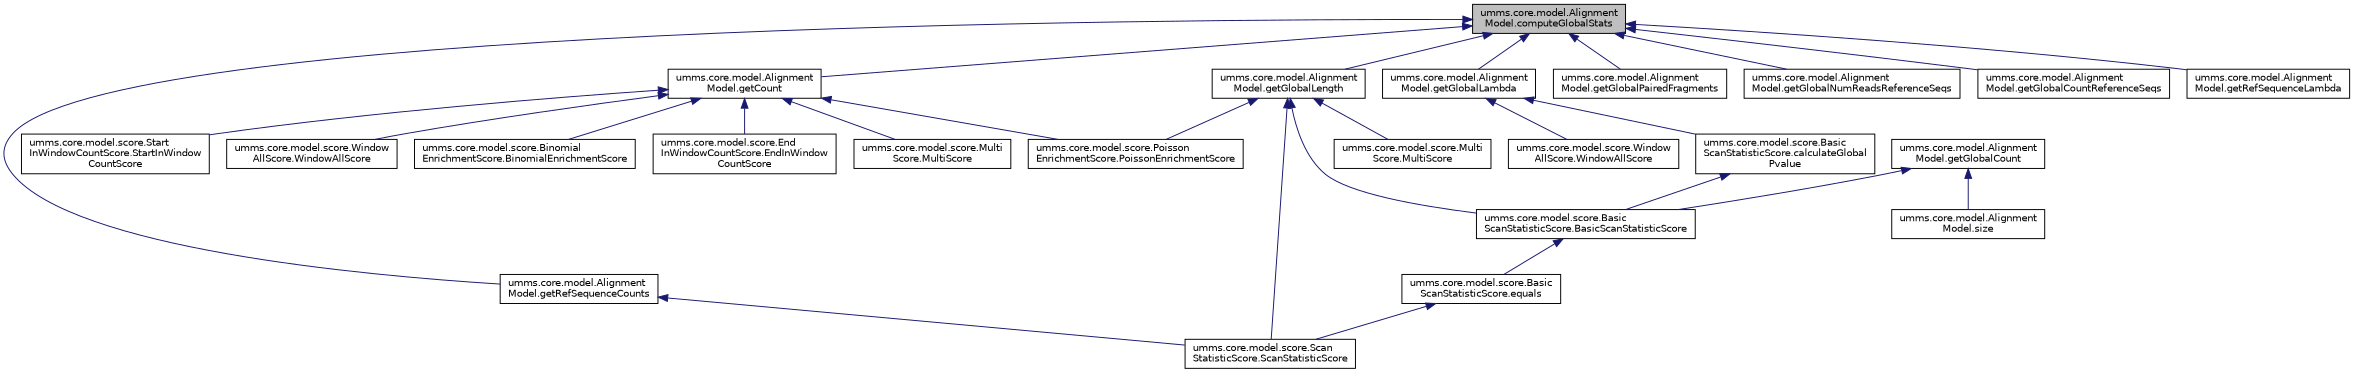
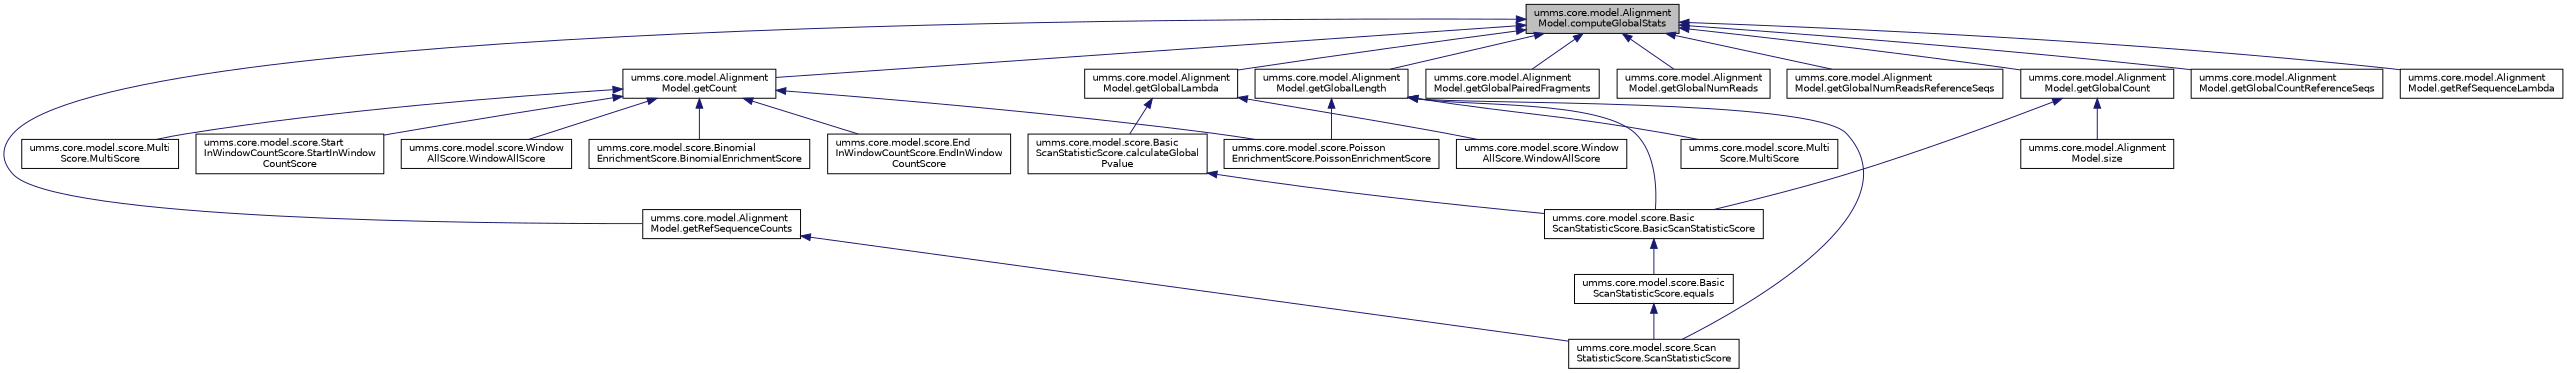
none -> (1855, 48)
none -> (1694, 84)
